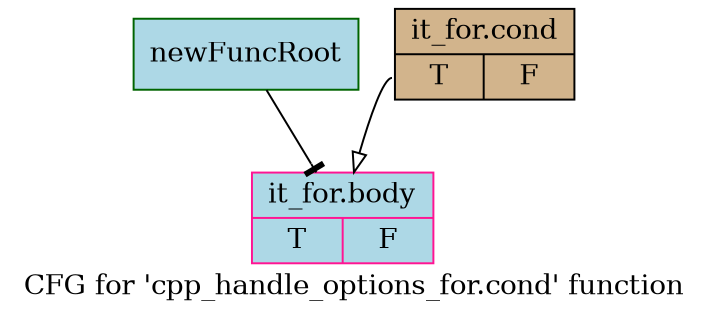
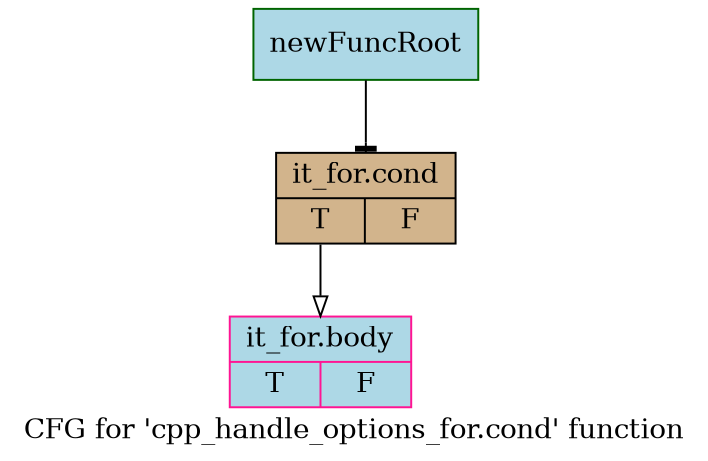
(289, 127) -> (366, 112)
